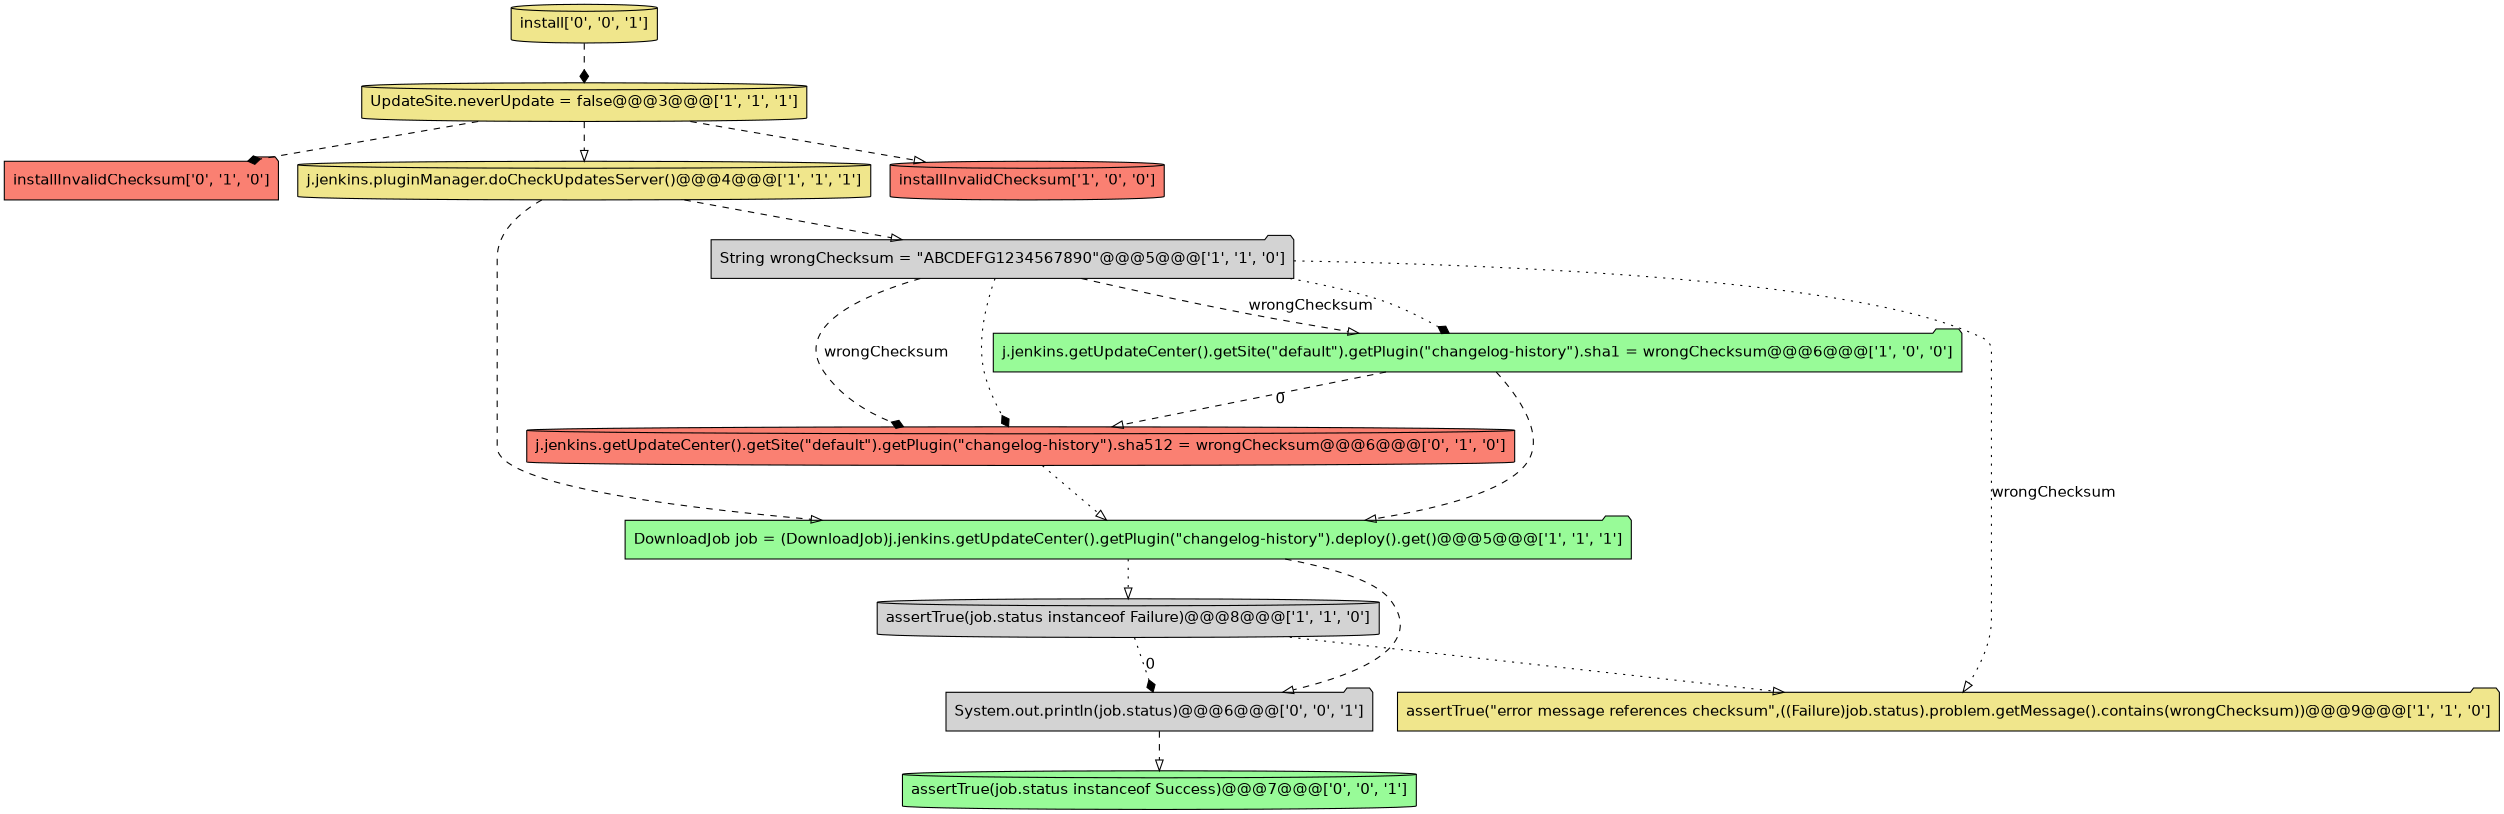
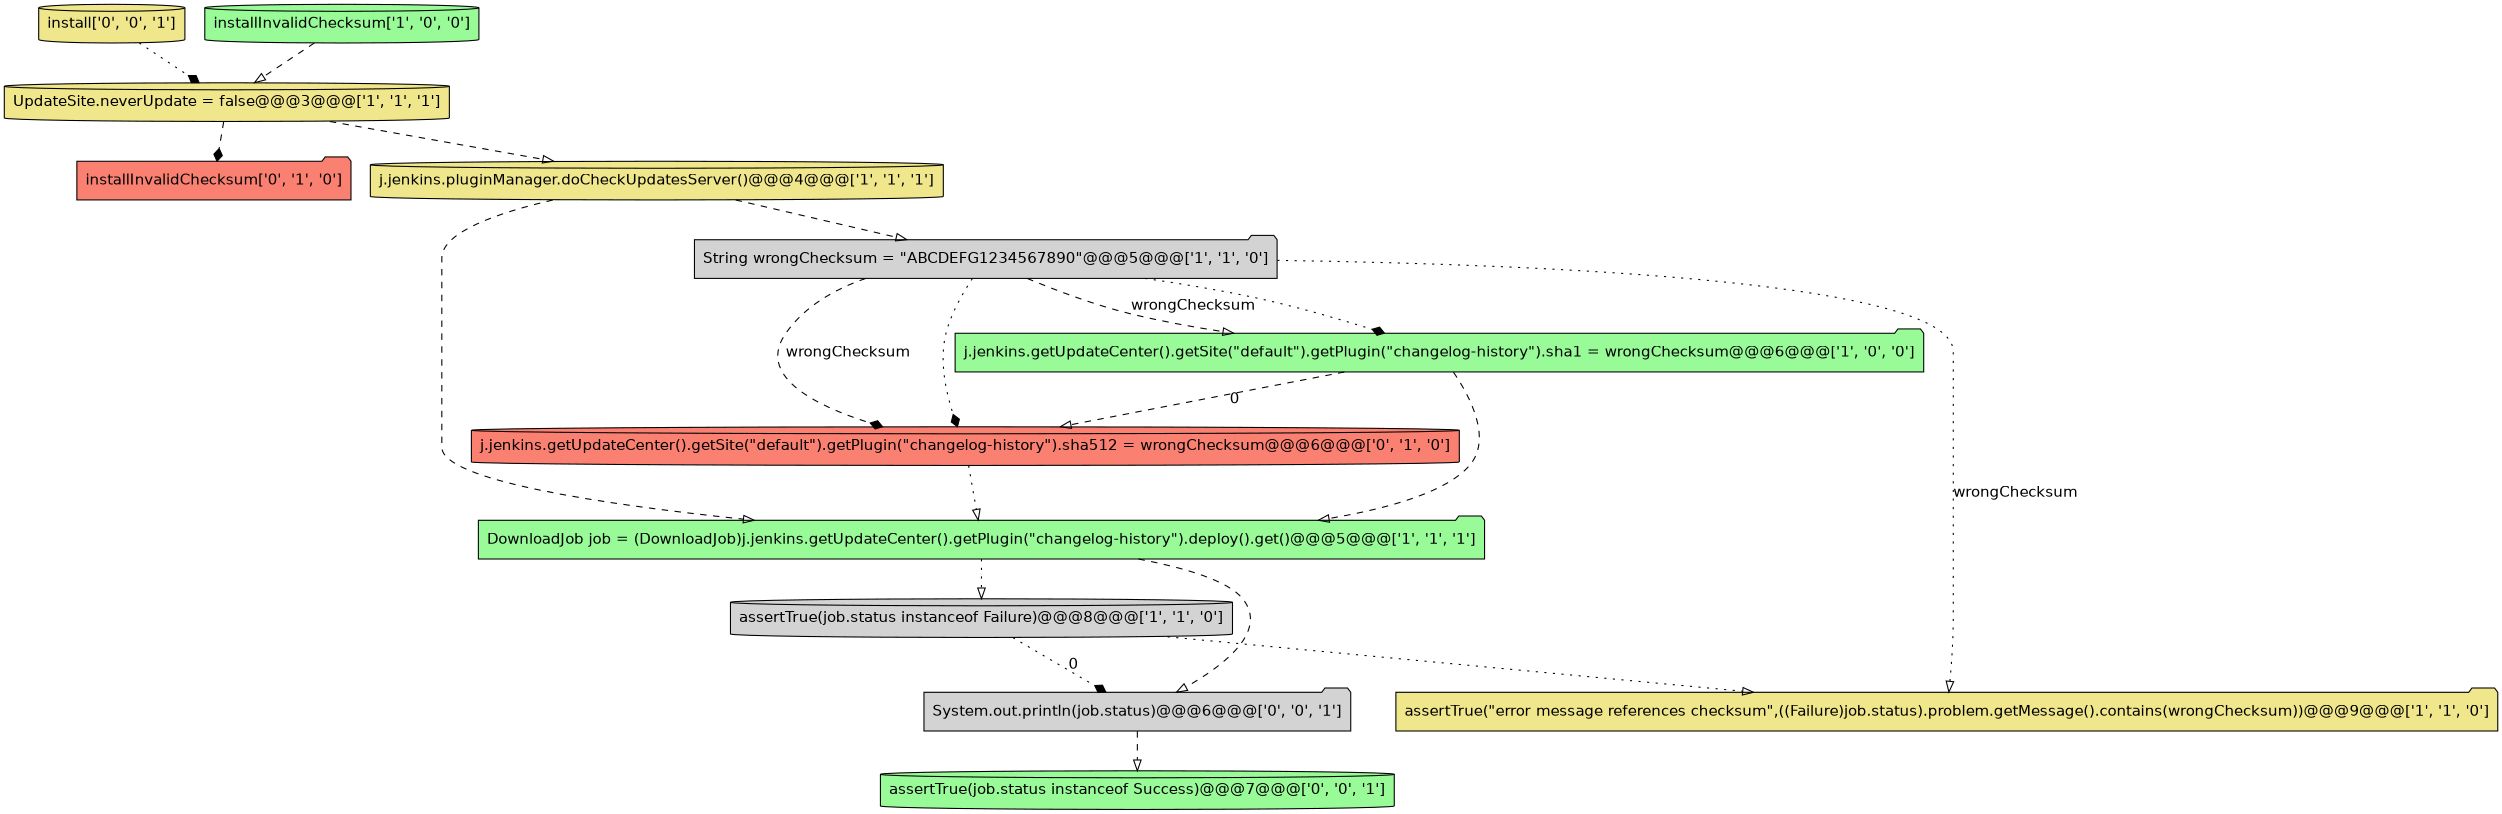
(584, 56) -> (164, 59)
(802, 141) -> (289, 60)
(1027, 181) -> (342, 24)
